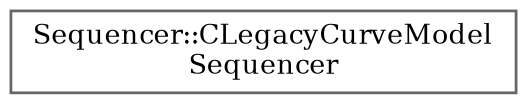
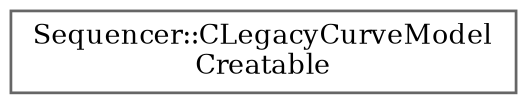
(263, 52) -> (263, 52)
